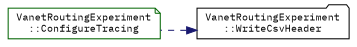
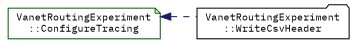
(173, 30) -> (184, 17)
